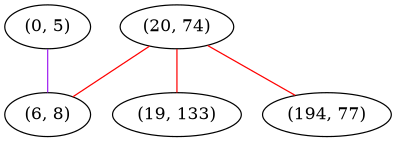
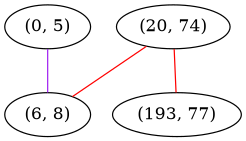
(177, 115) -> none
(327, 115) -> (177, 115)
